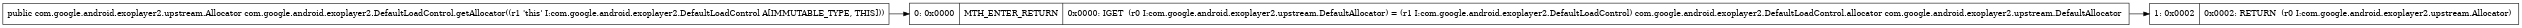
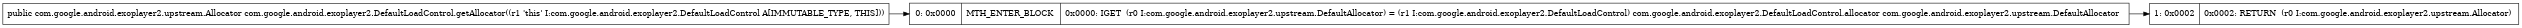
(1011, 14) -> (1010, 14)
